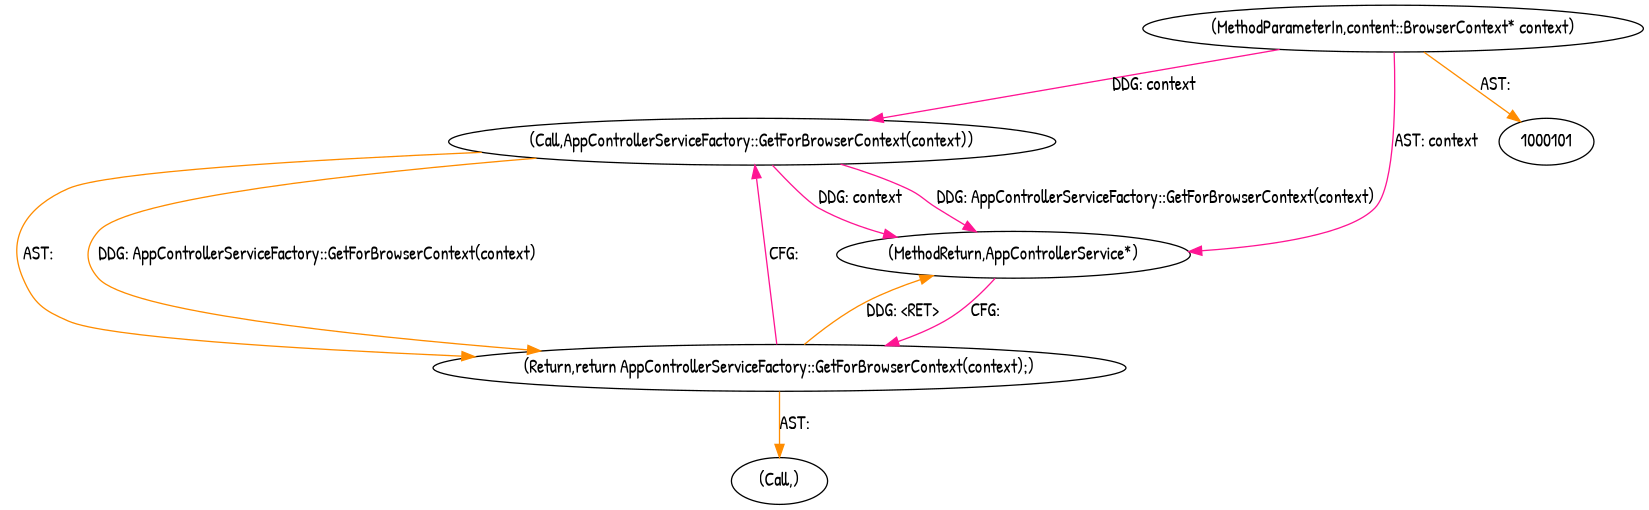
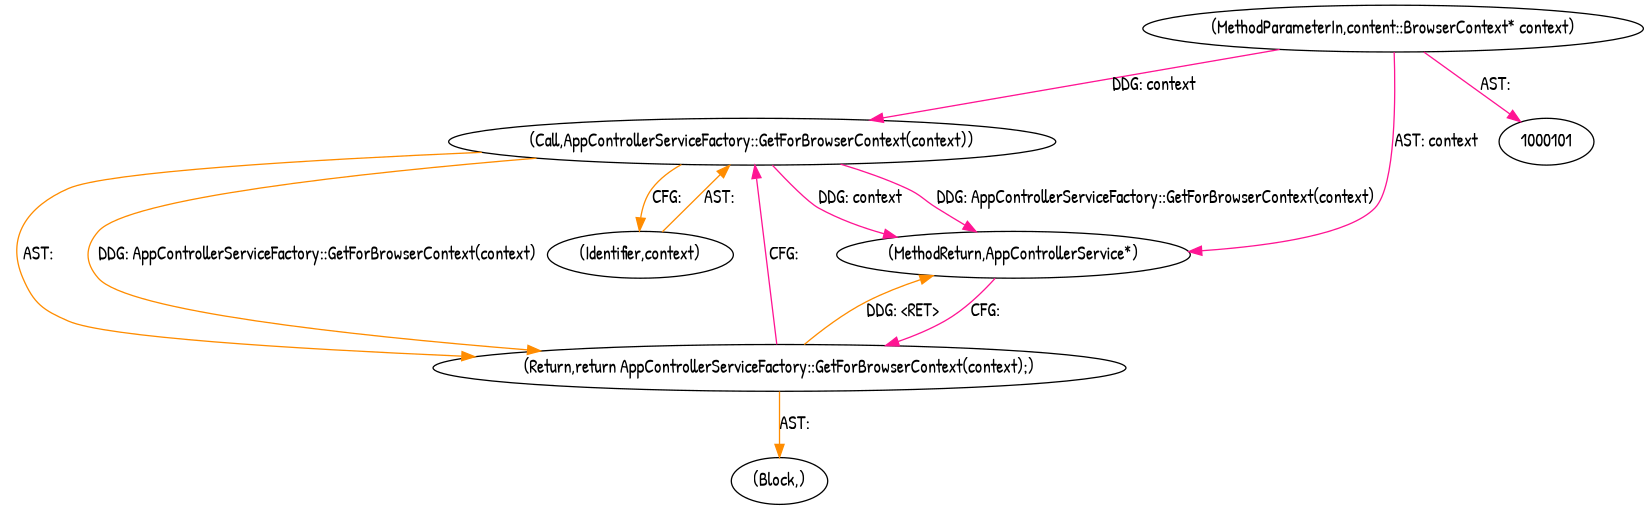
(1467, 83) -> (1467, 83)
none -> (640, 255)
(780, 481) -> (780, 481)
